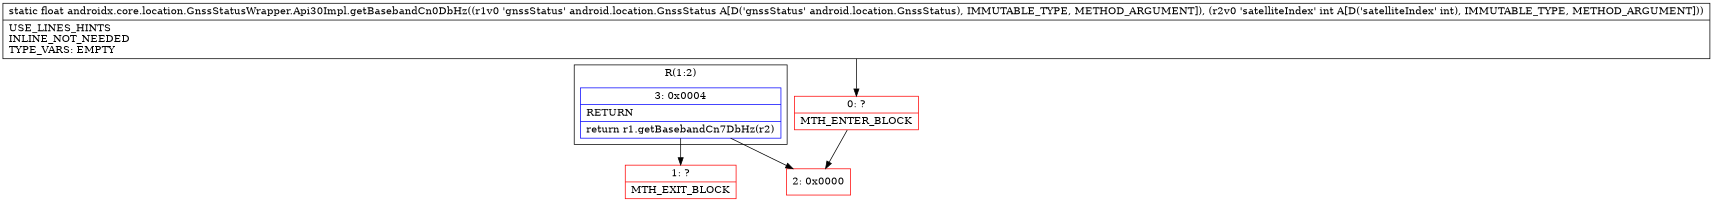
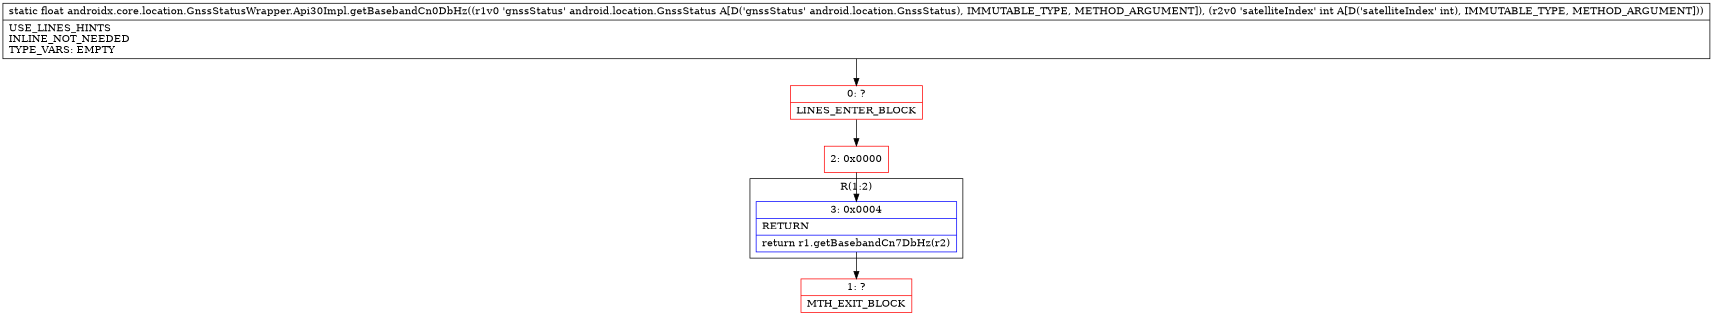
(856, 121) -> (856, 110)
(759, 152) -> (856, 183)
